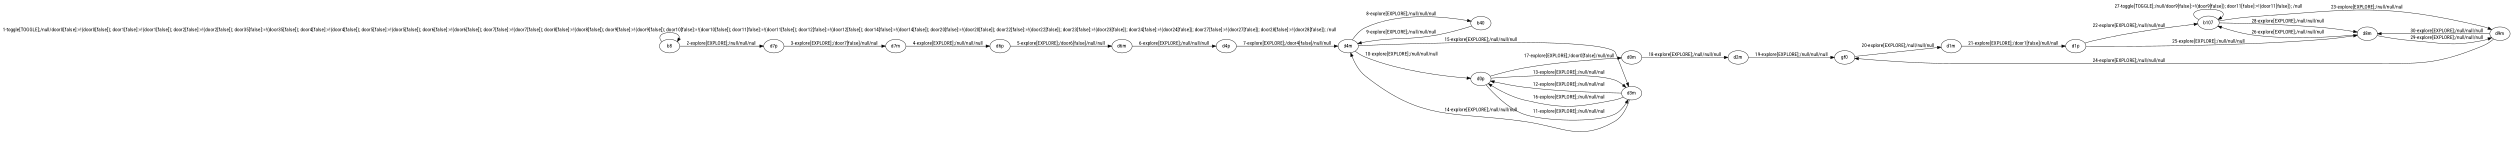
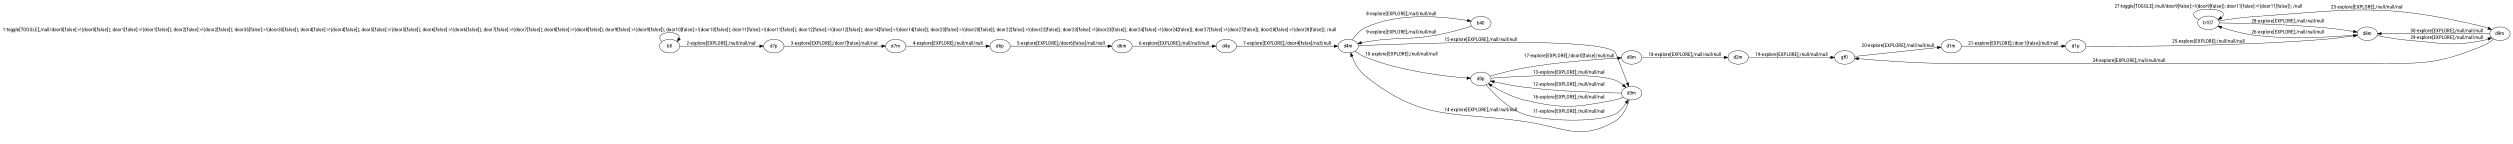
(2139, 32) -> none
